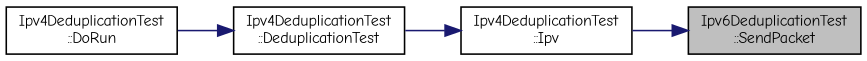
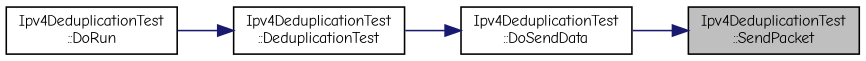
(546, 31) -> (546, 31)
(775, 31) -> (774, 31)
